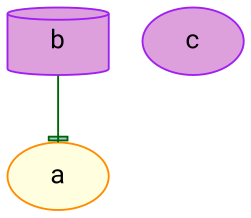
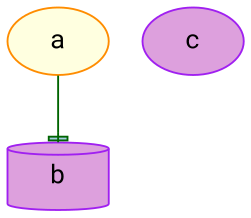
(58, 104) -> (58, 104)
